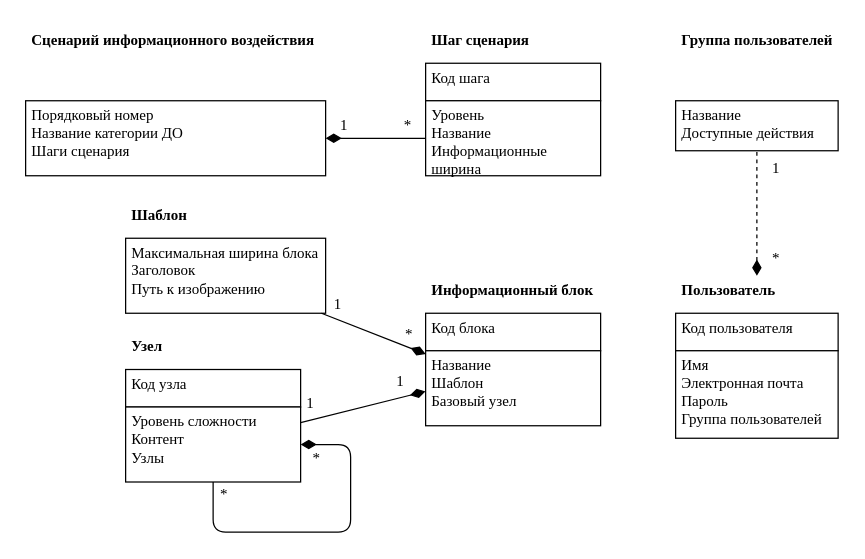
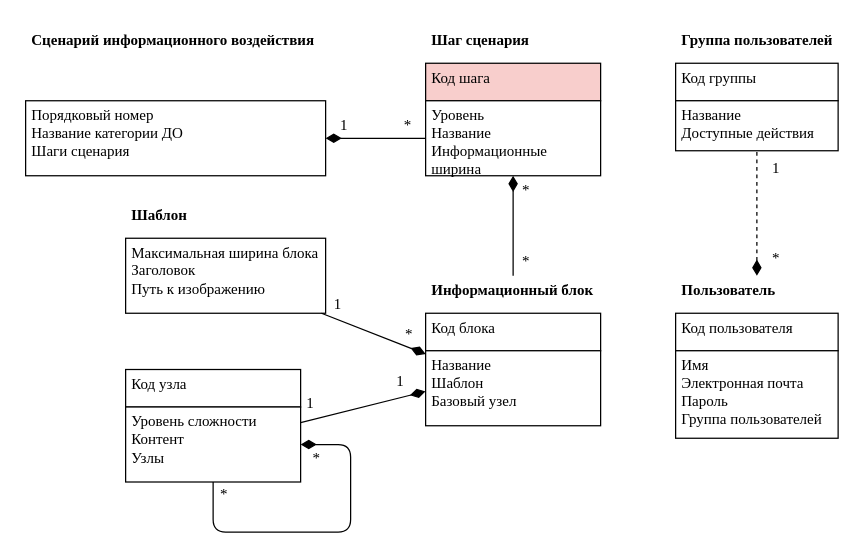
(513, 82) -> (513, 82)
none -> (757, 82)
none -> (513, 233)
(213, 351) -> none
